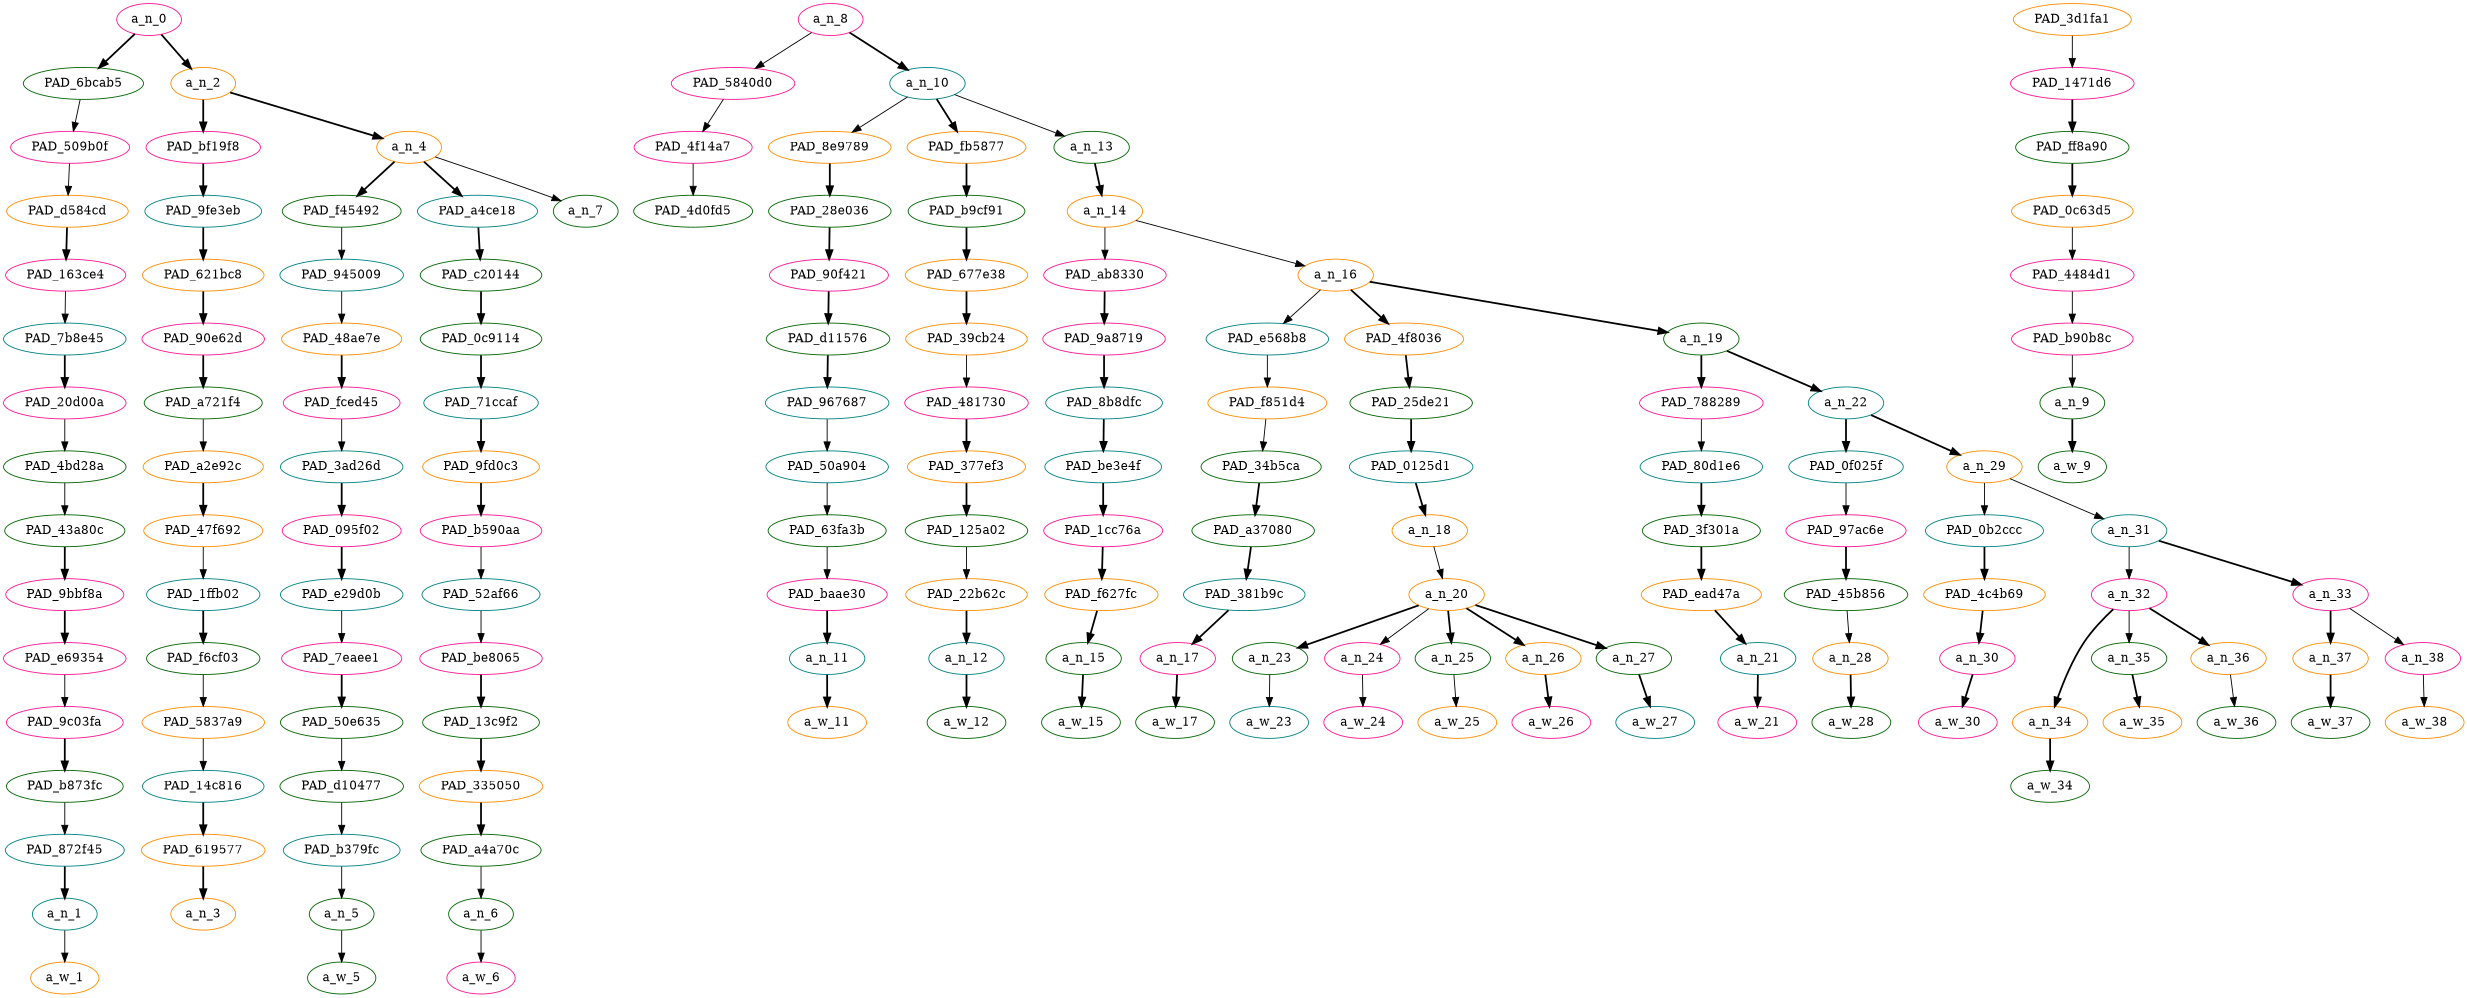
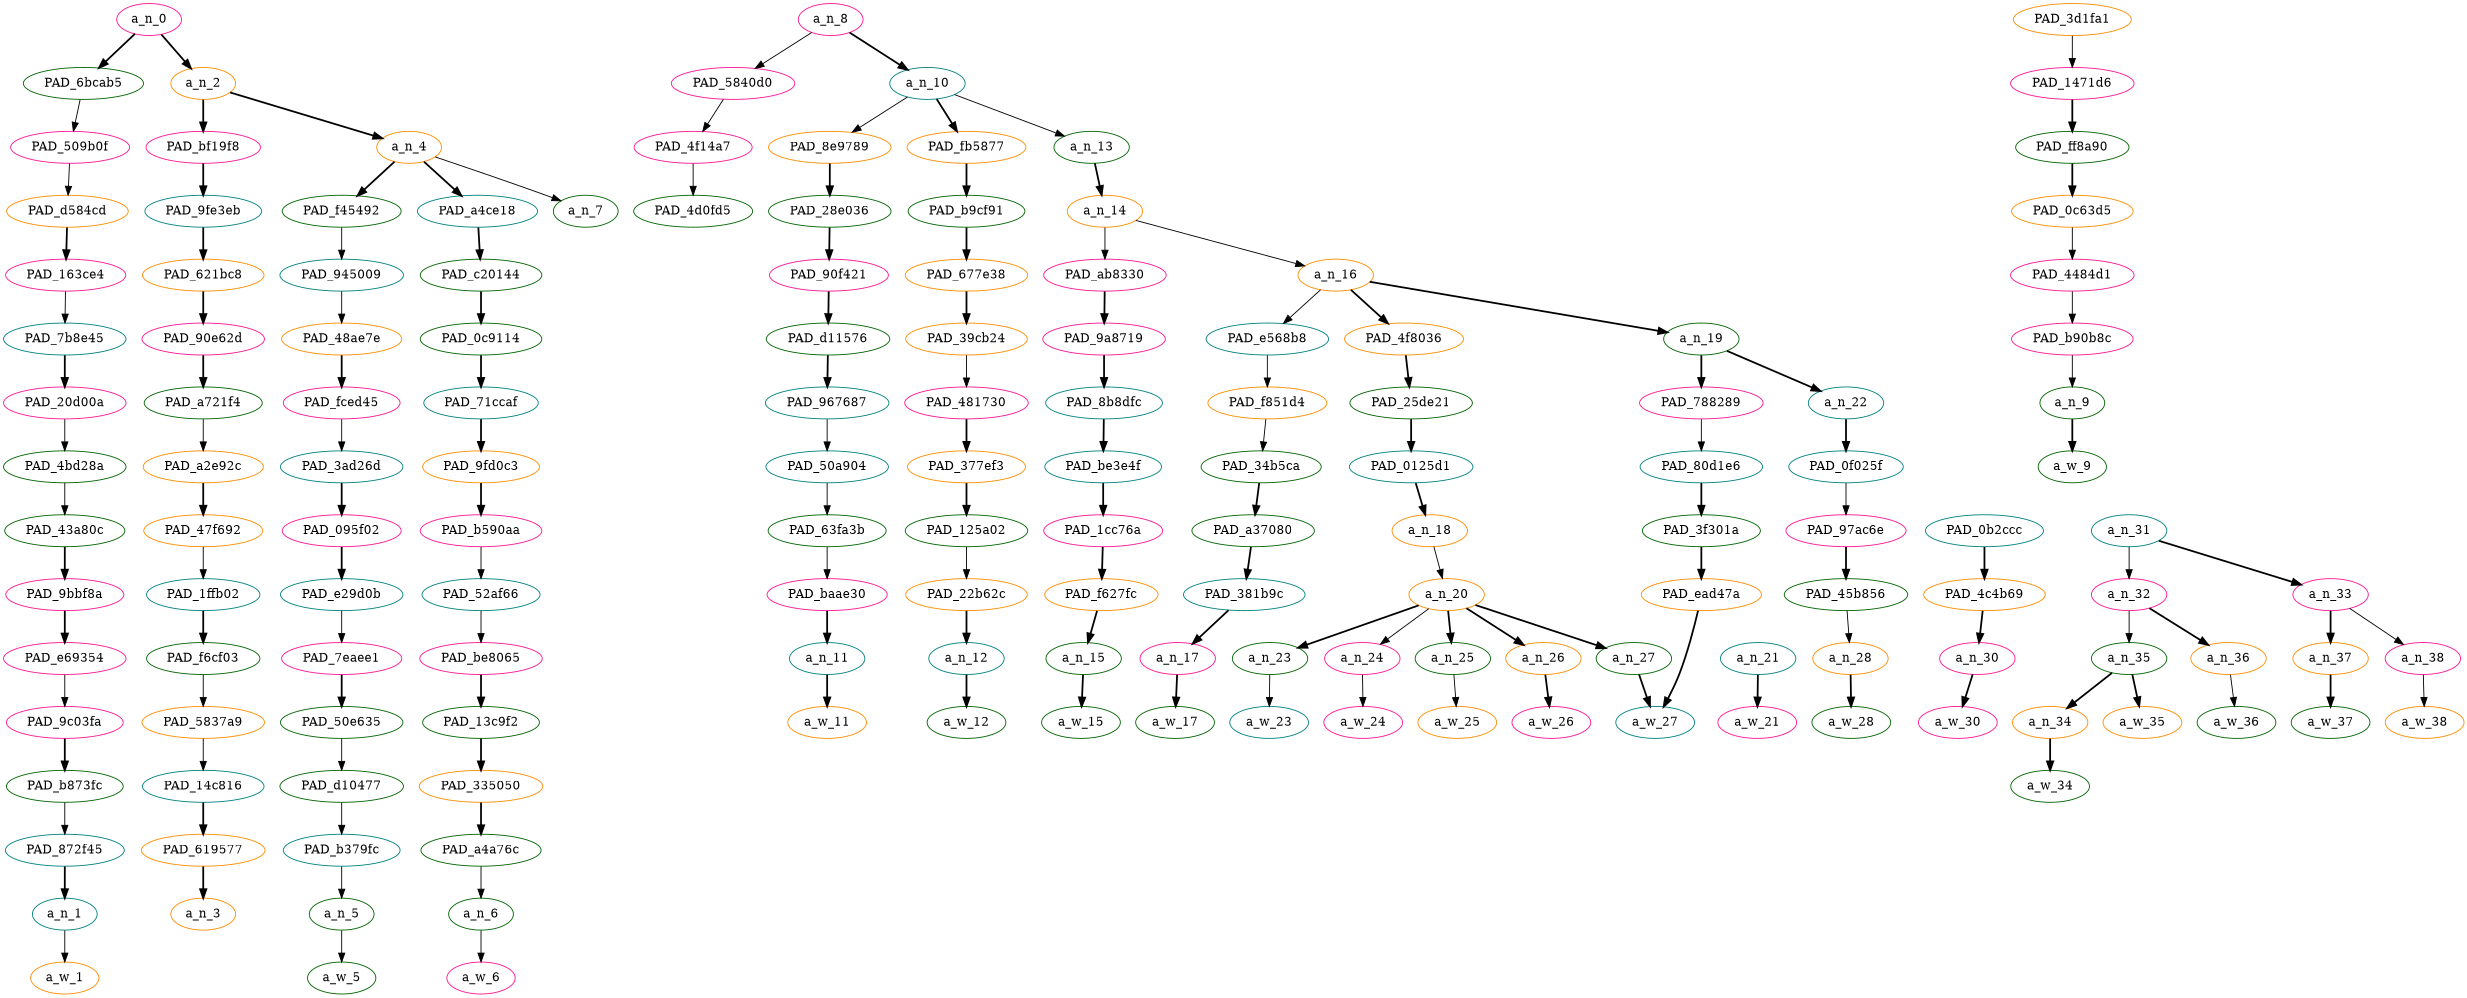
(1984, 467) -> none
(1727, 624) -> (1686, 656)
(2079, 650) -> (2093, 688)
(481, 850) -> (481, 850)
